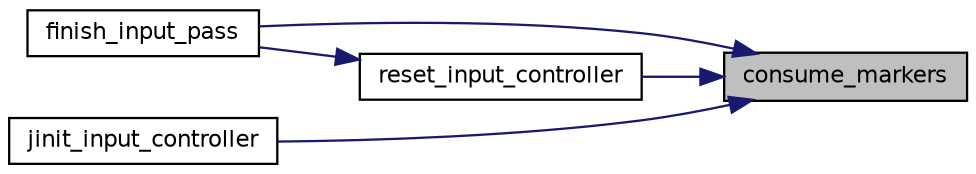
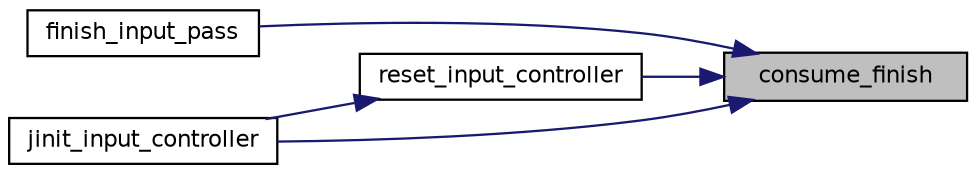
(298, 52) -> (310, 111)
(846, 77) -> (846, 77)
